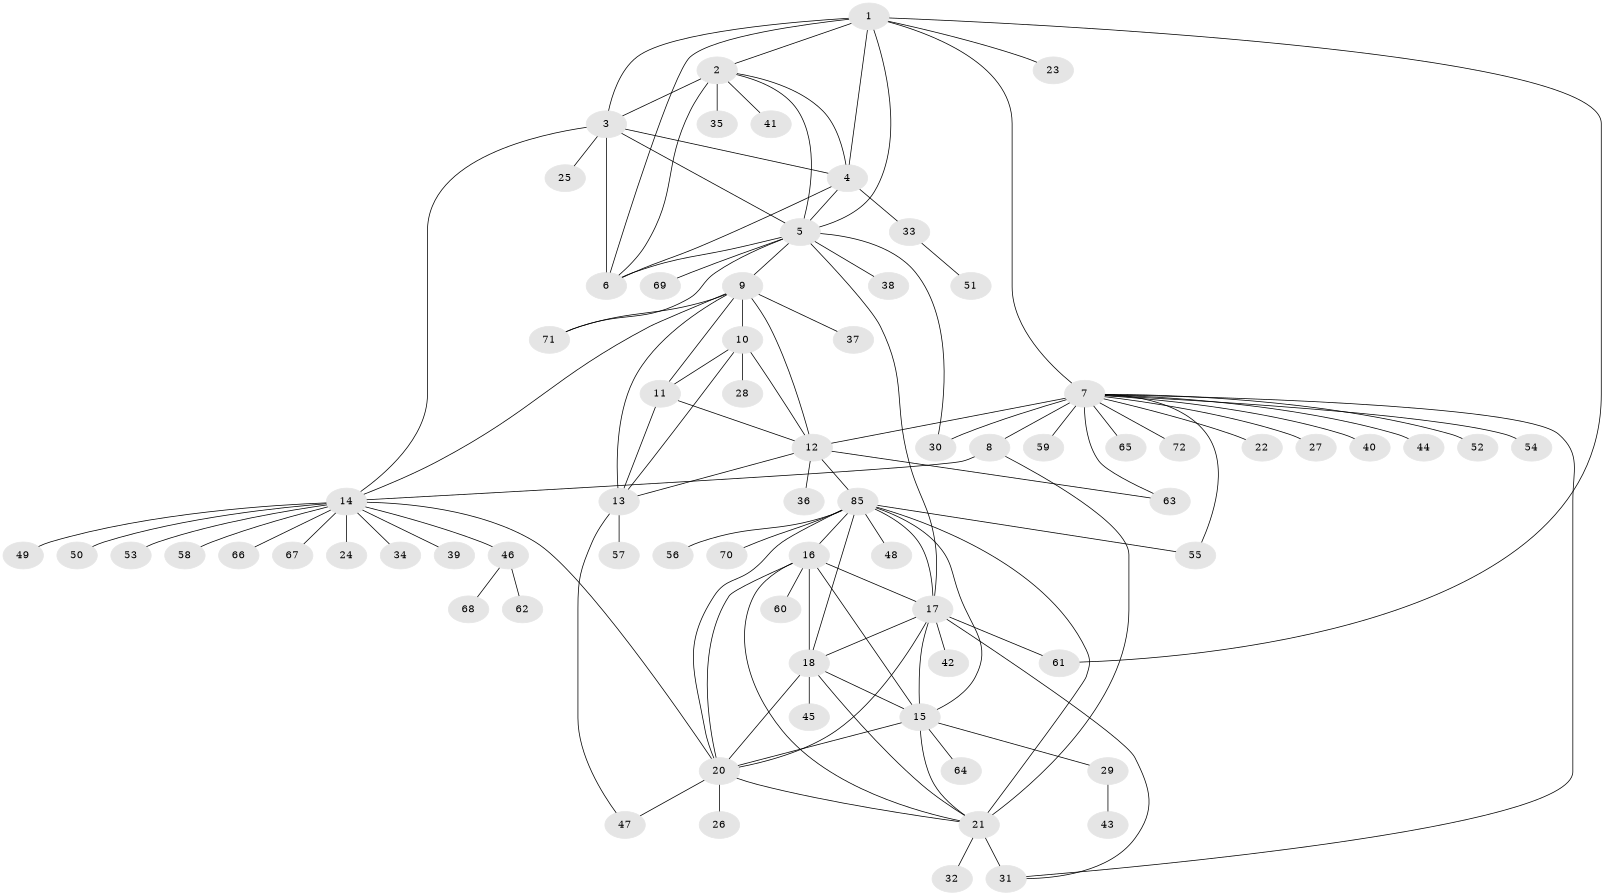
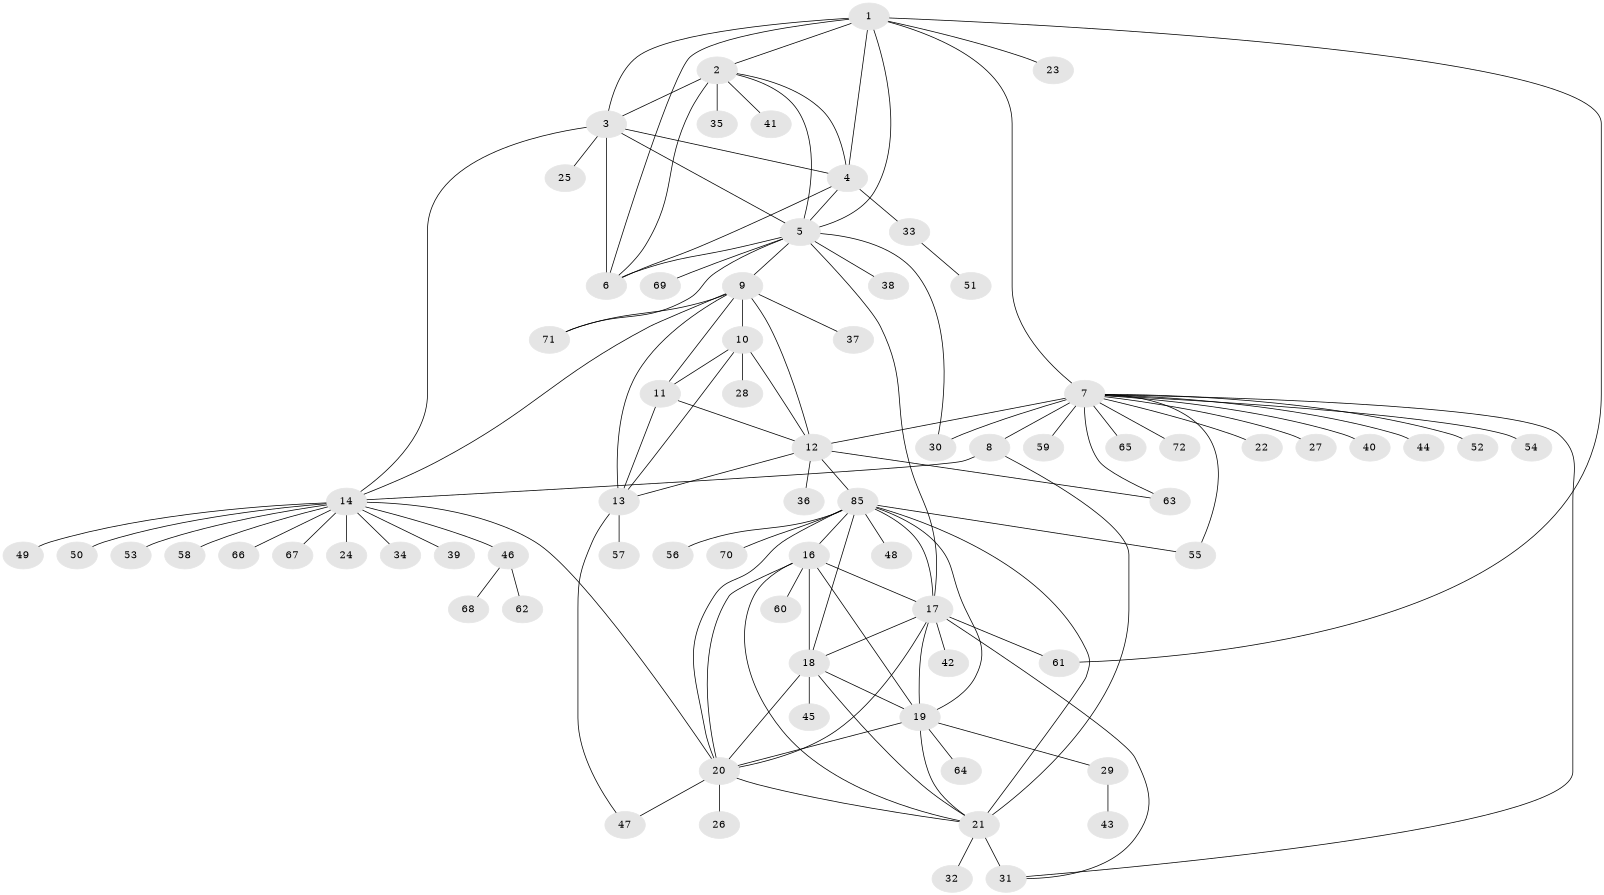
(920, 717) -> (920, 717)
